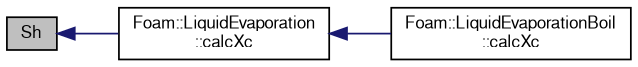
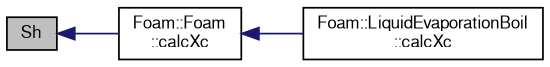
(224, 34) -> (180, 34)
